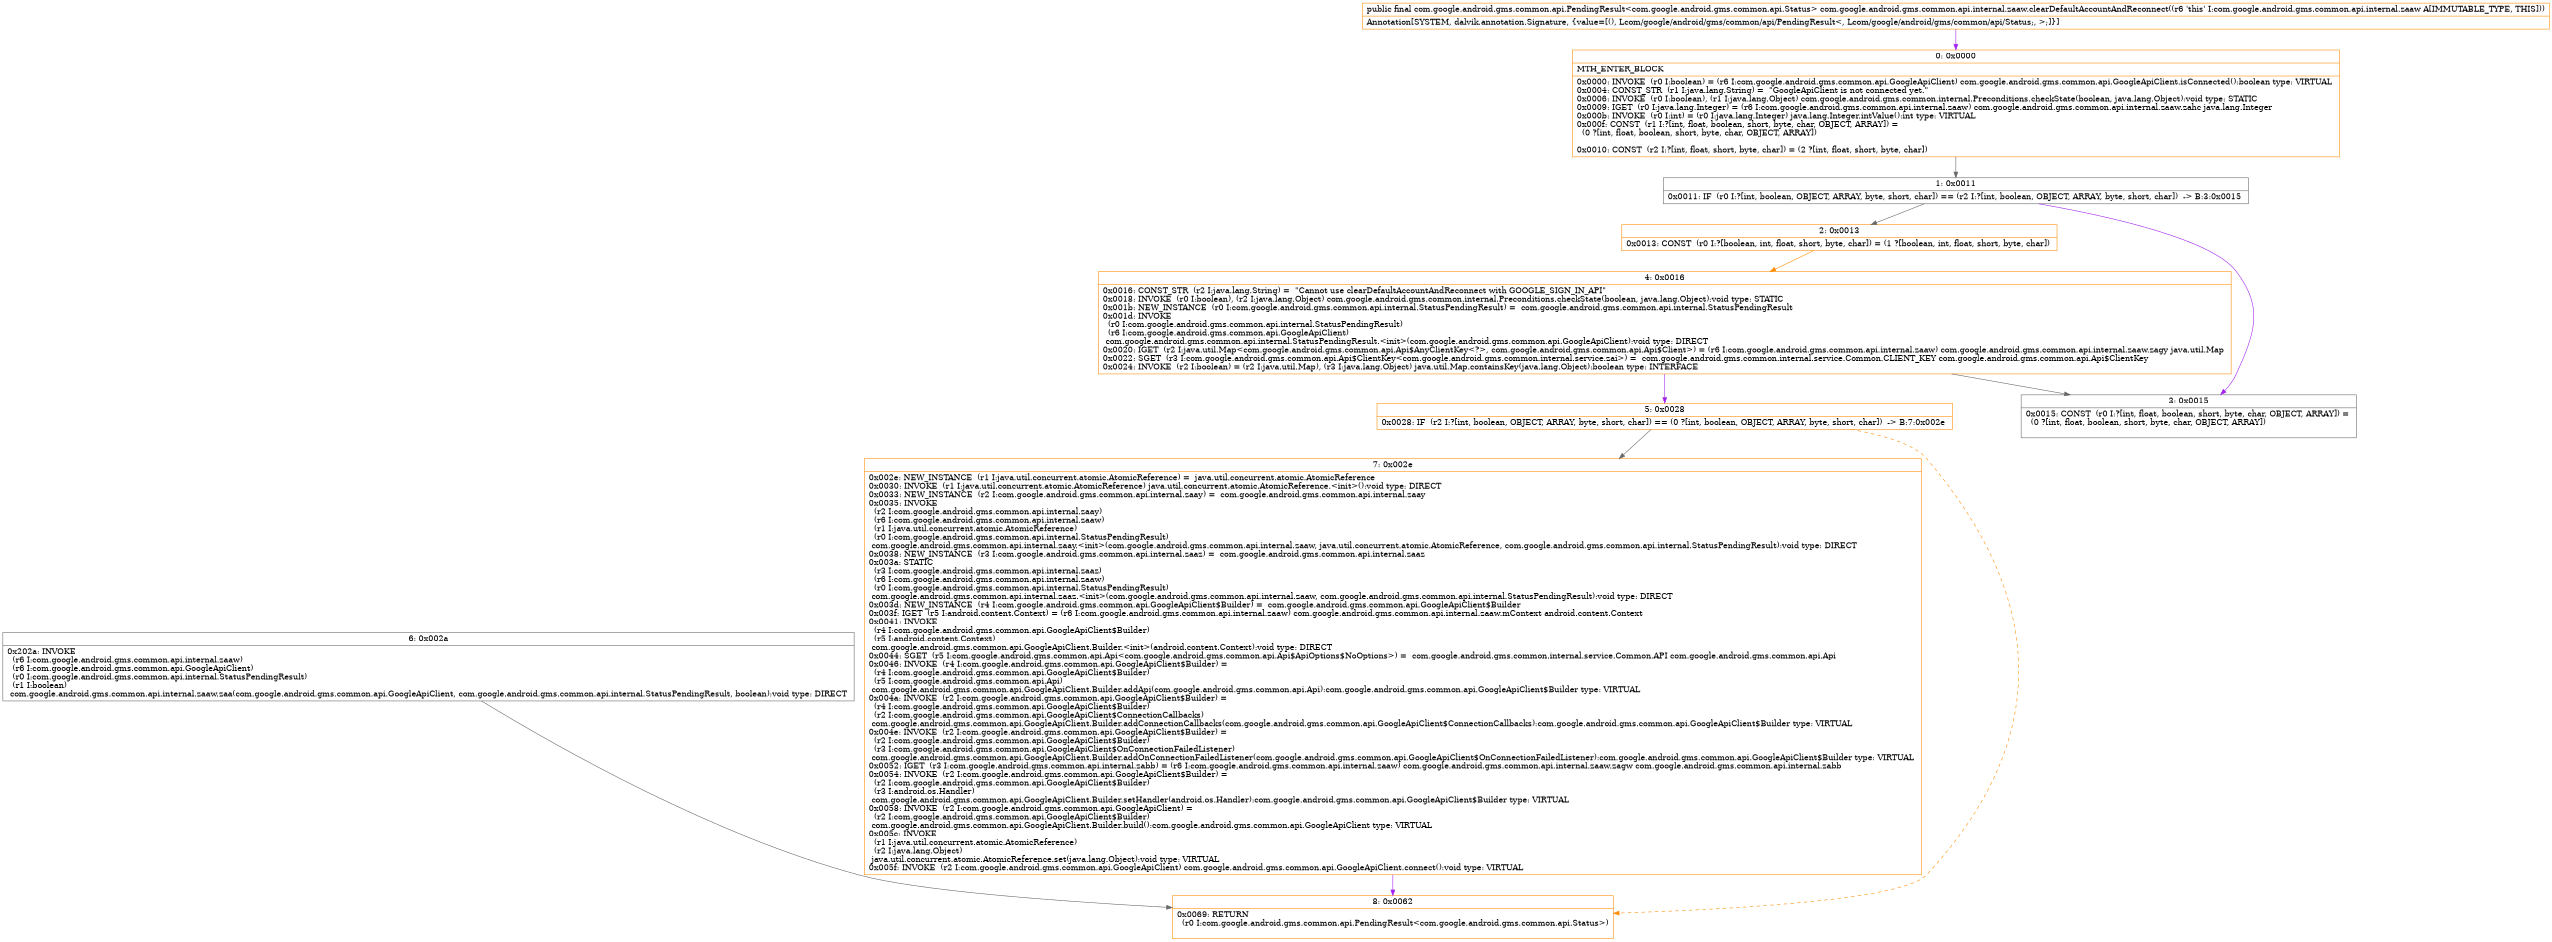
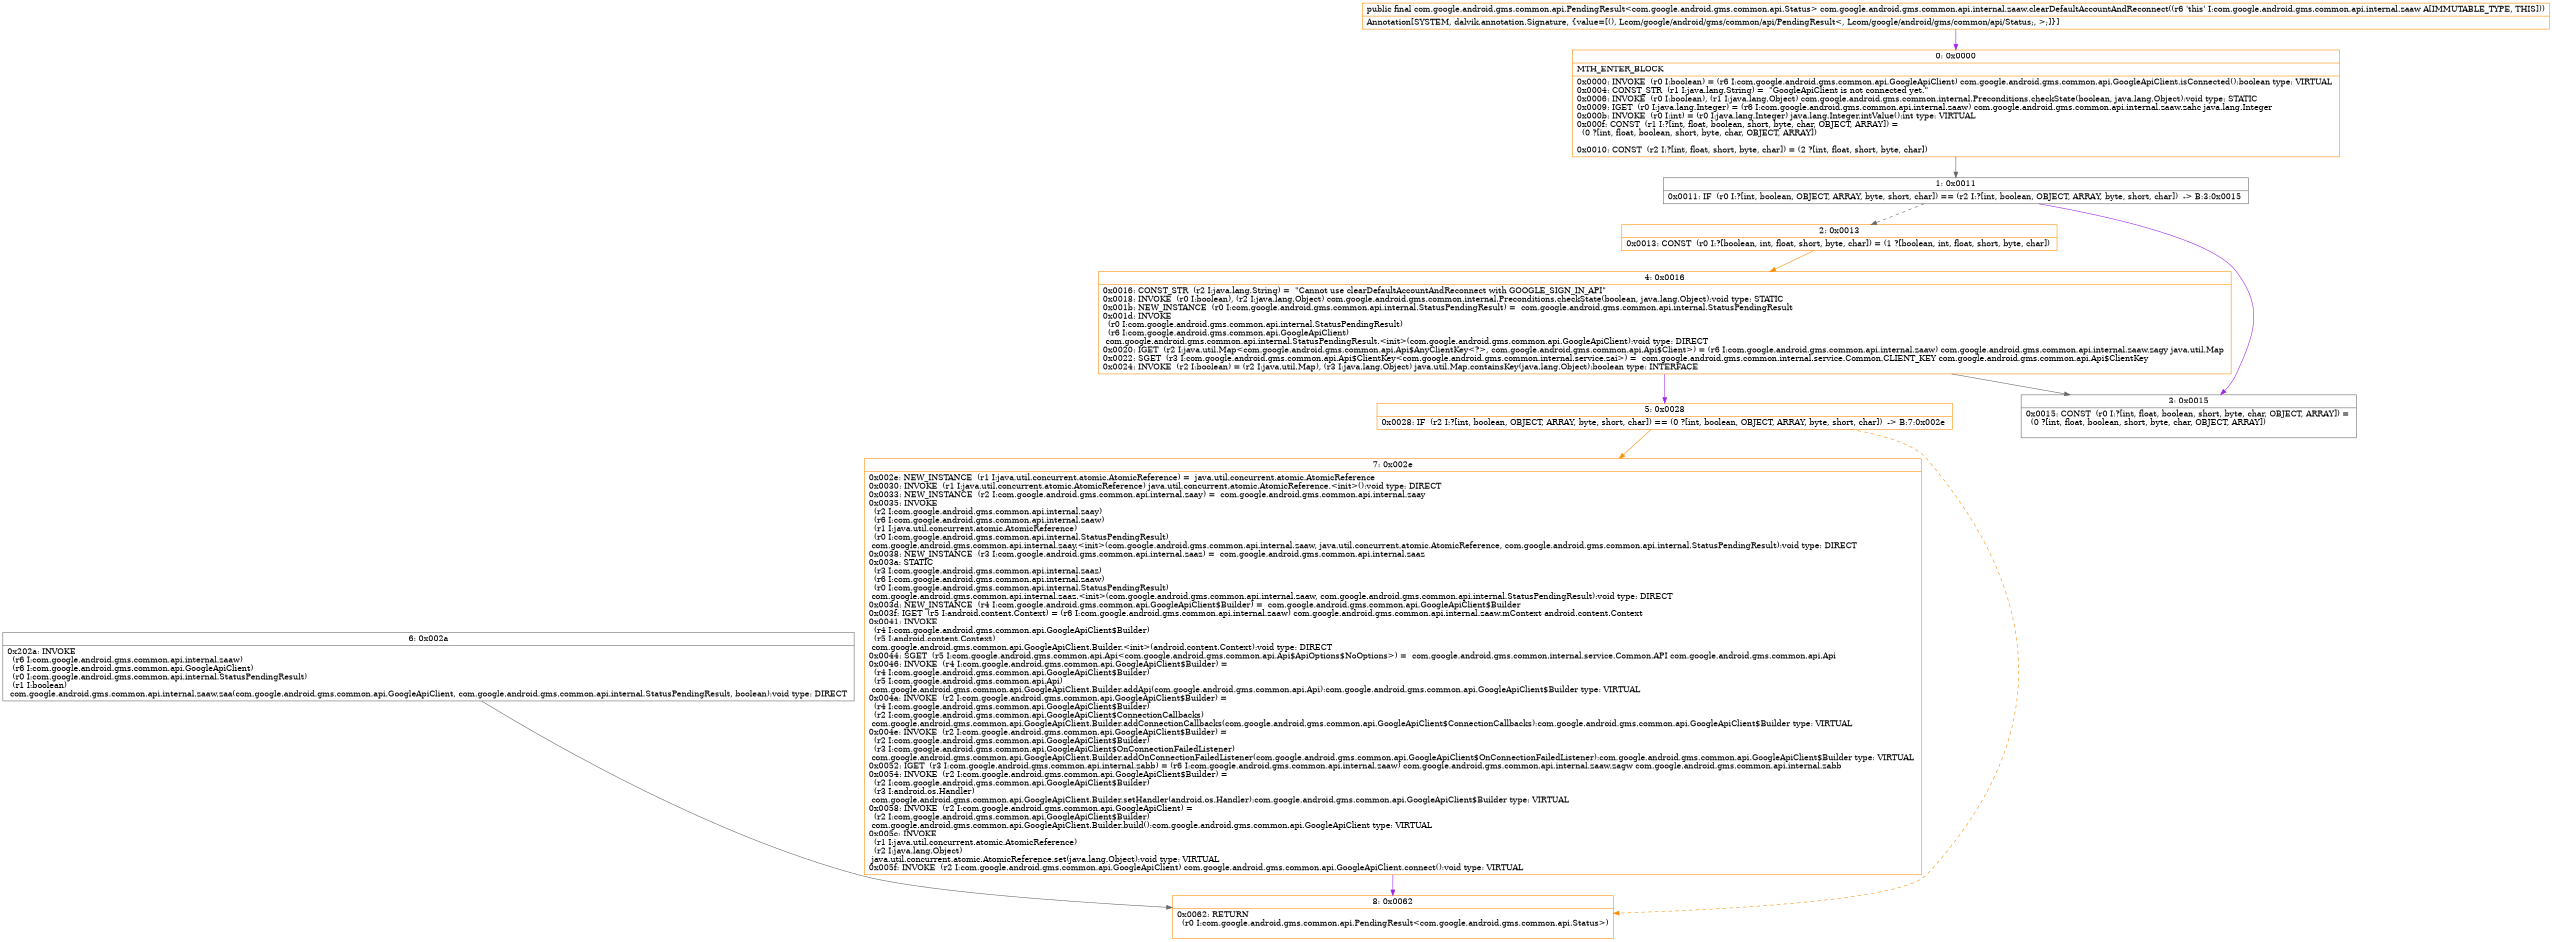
(1900, 213) -> (1900, 213)
(1637, 442) -> (1637, 442)
(1215, 915) -> (1215, 915)
